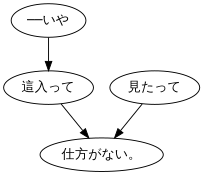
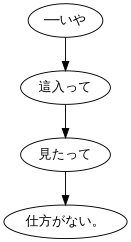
(72, 117) -> (66, 117)
